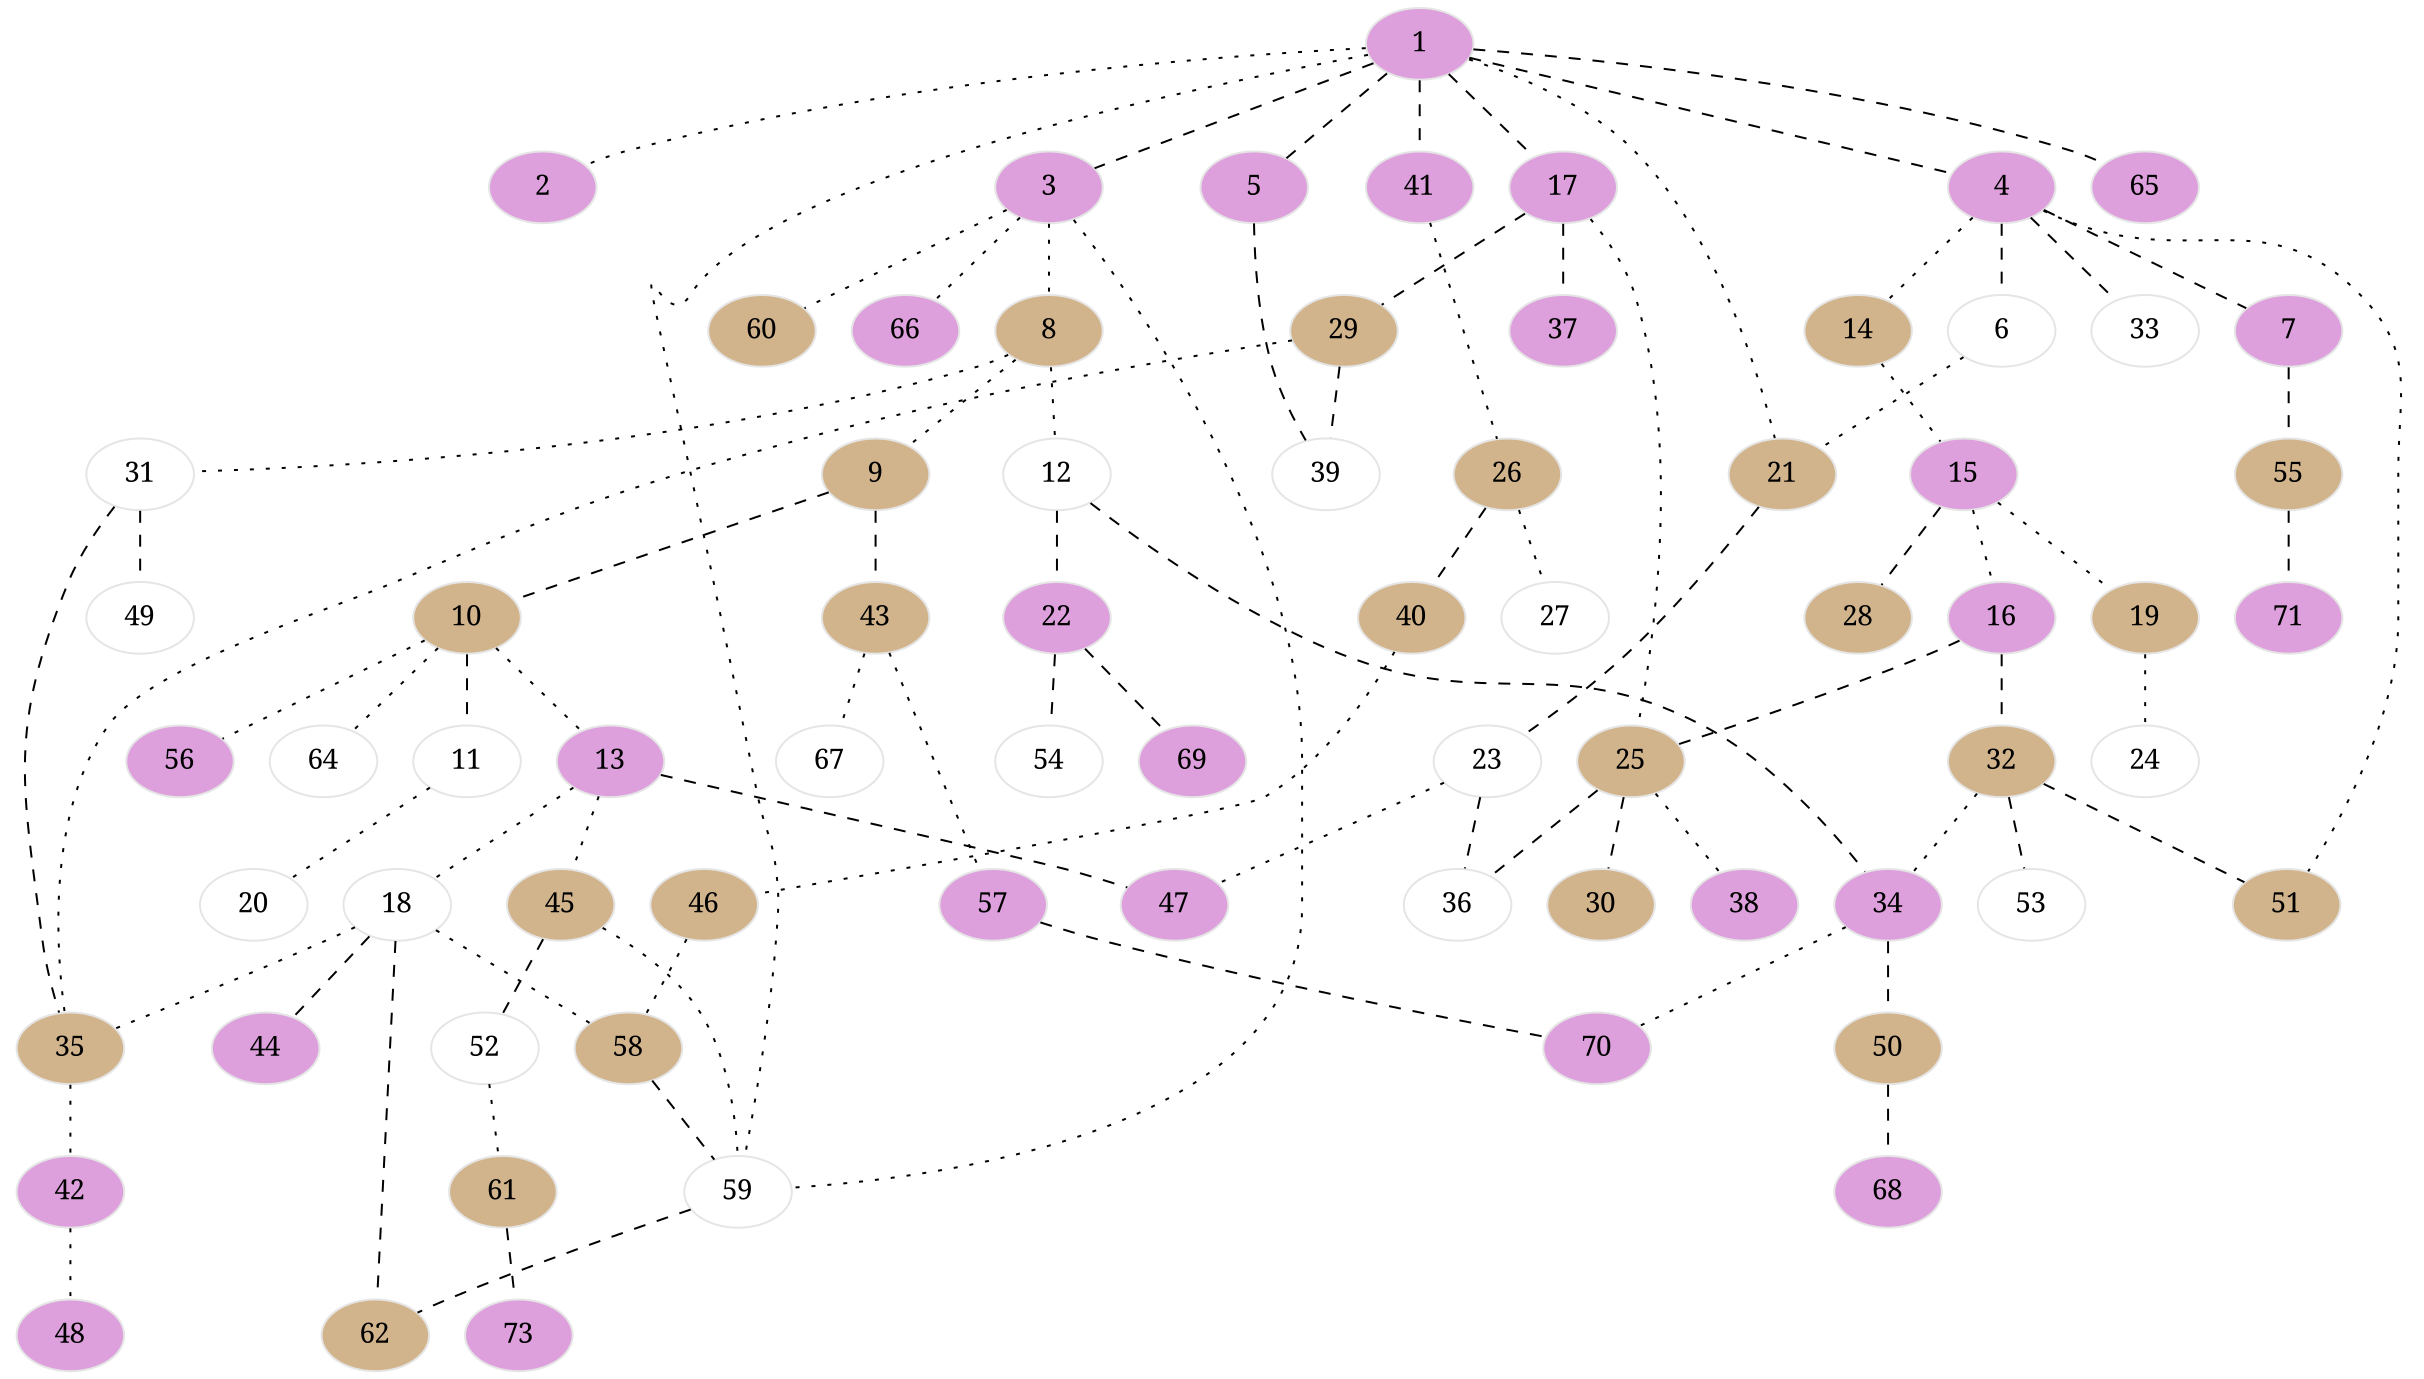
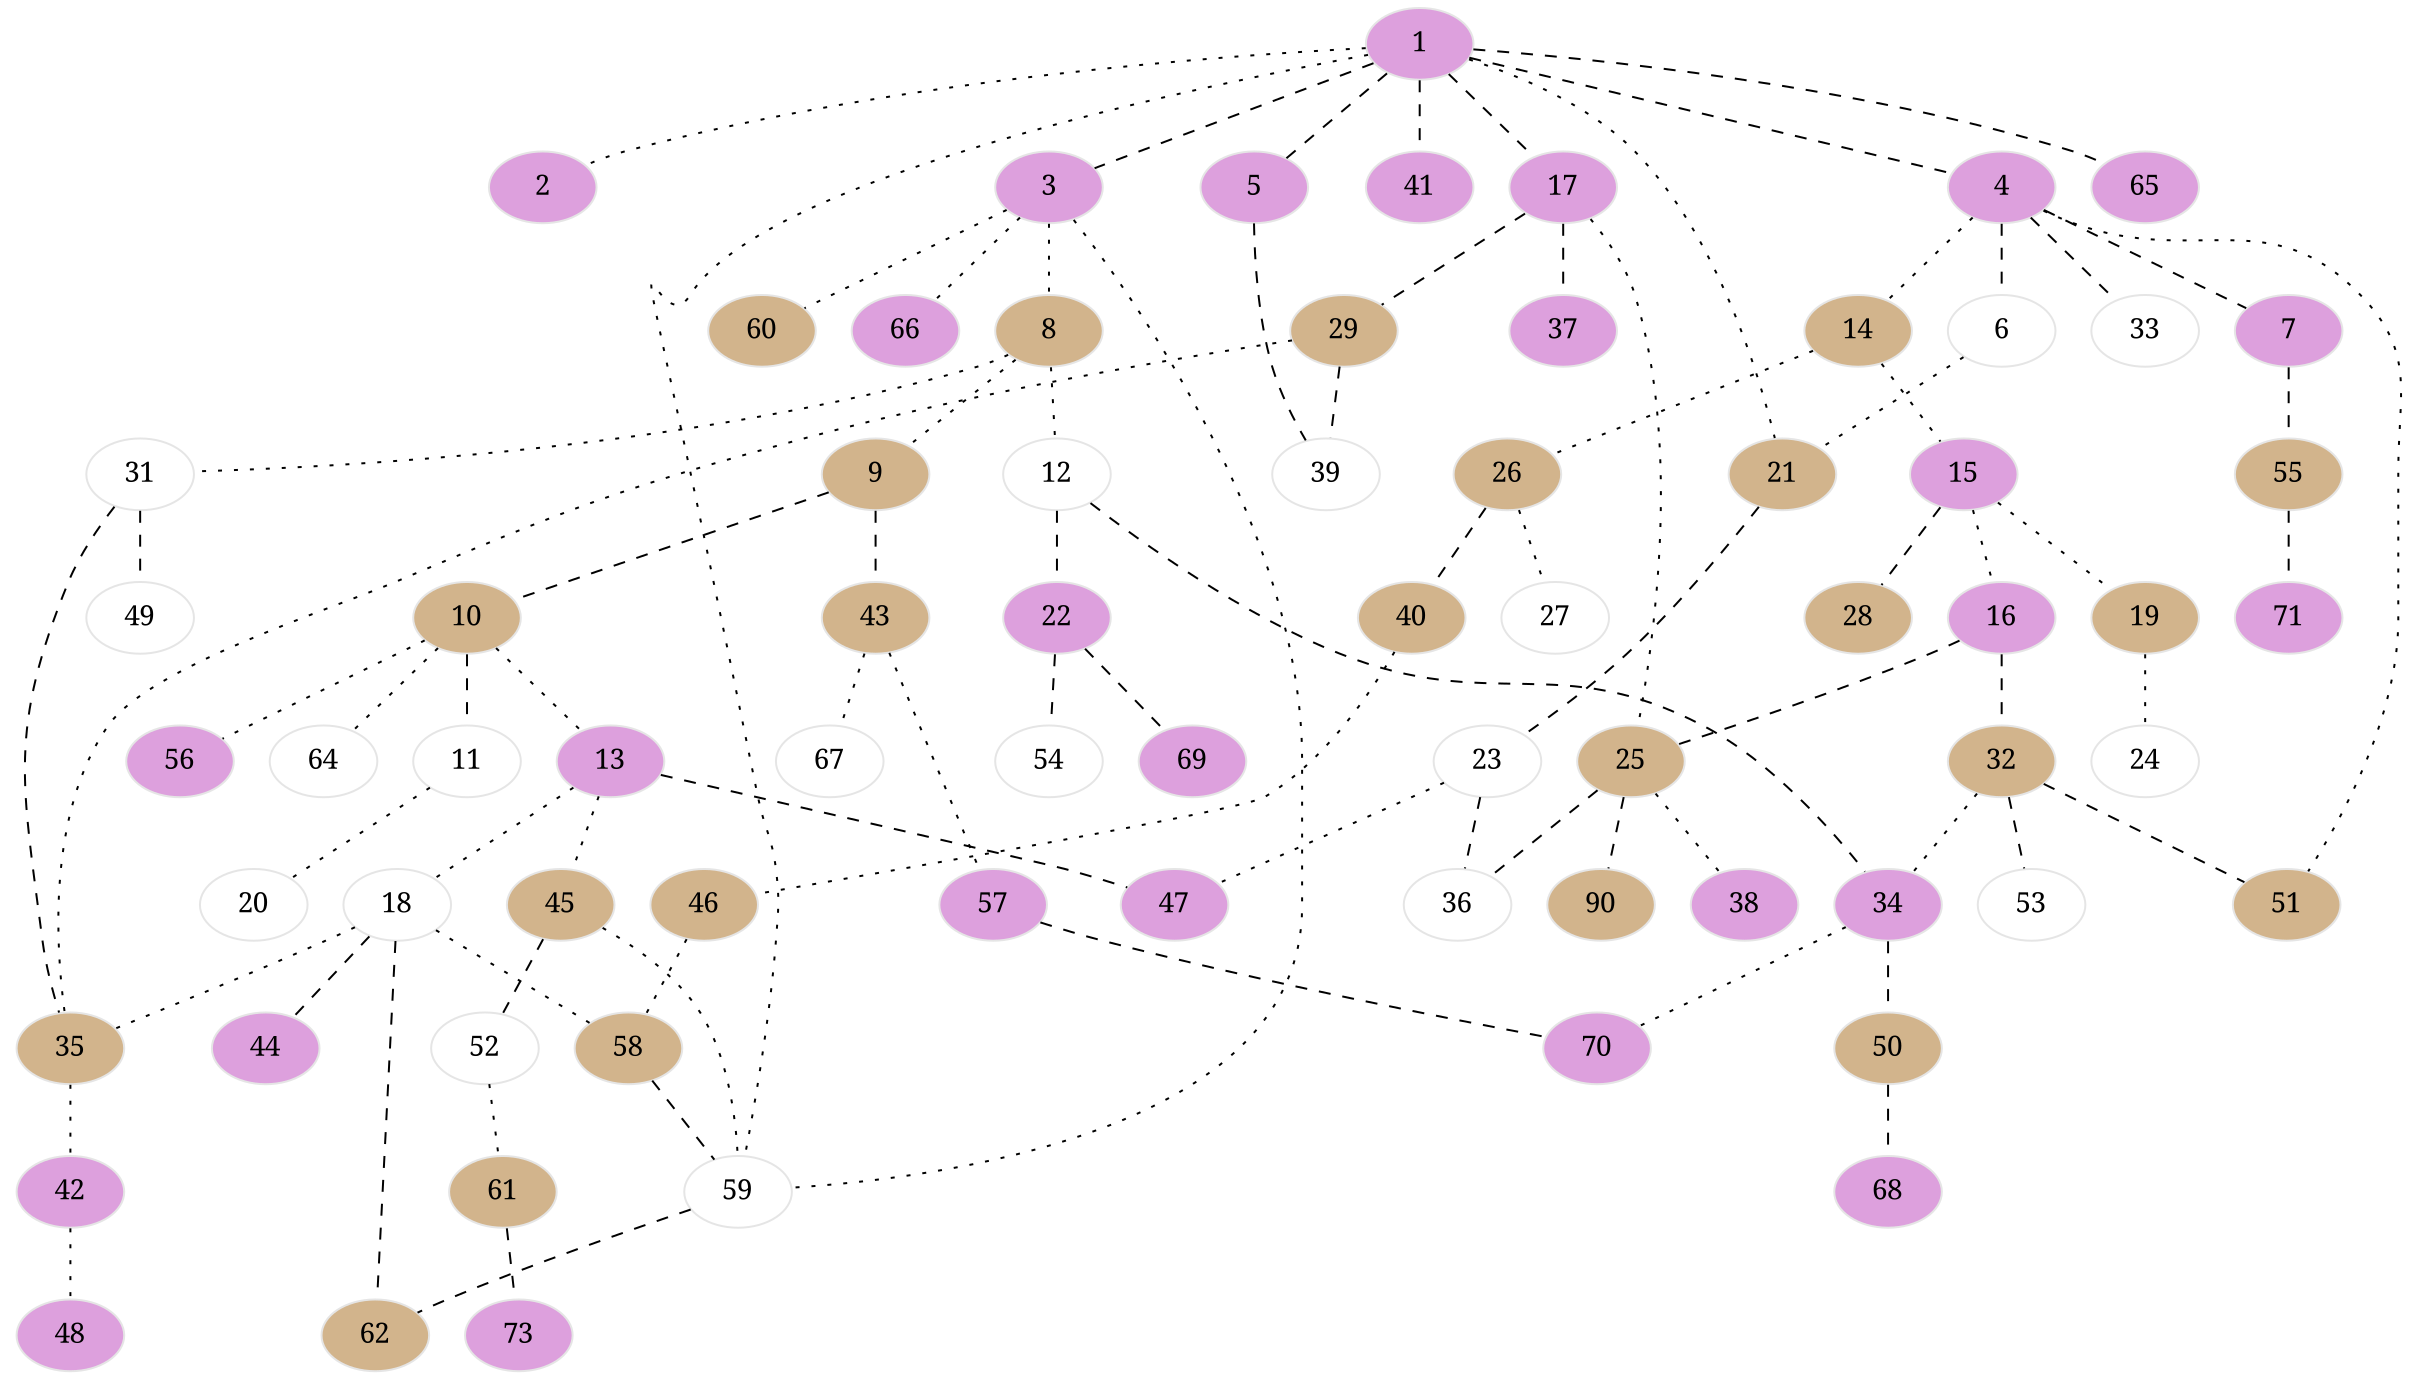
(1464, 331) -> (1683, 403)
(1601, 905) -> (1601, 905)
